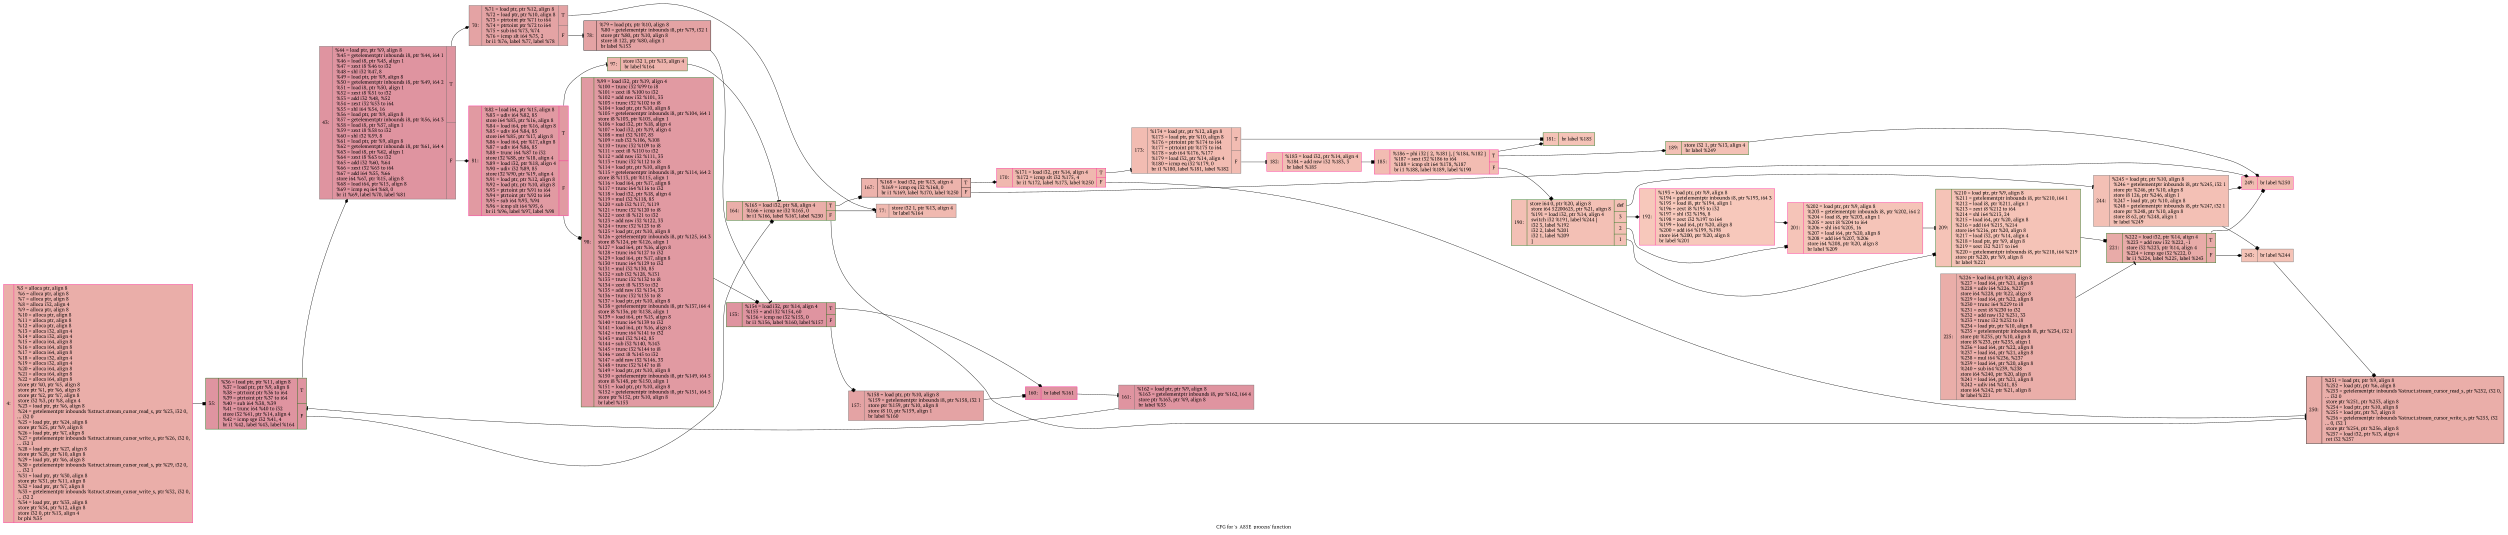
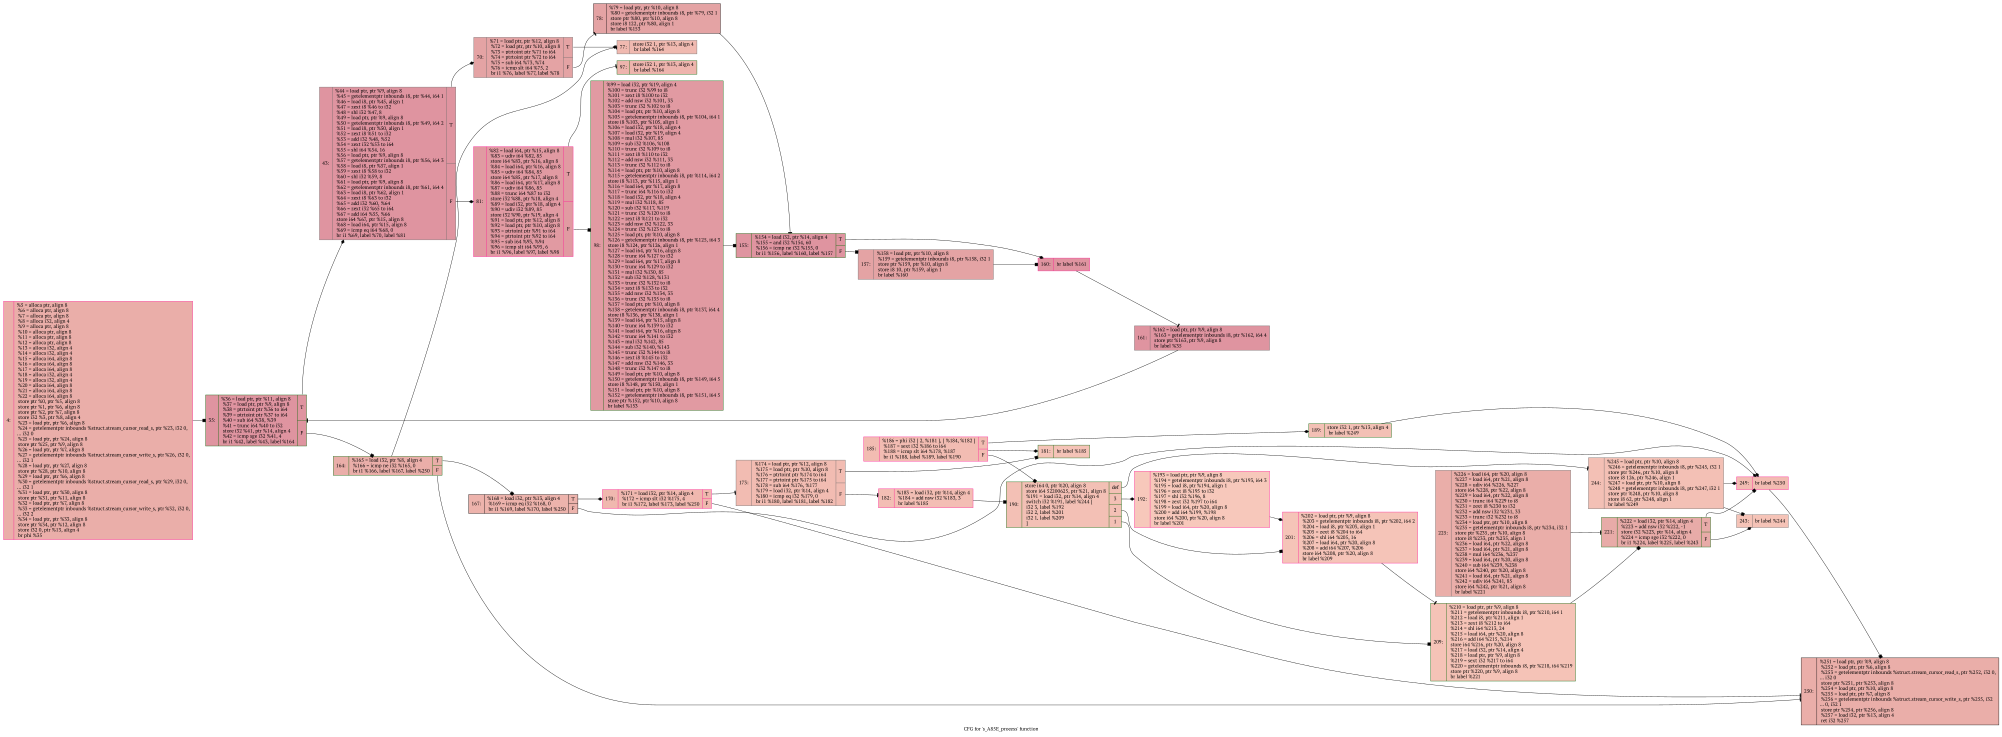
(750, 118) -> none
(1366, 162) -> (988, 501)
(2323, 318) -> (1828, 569)
